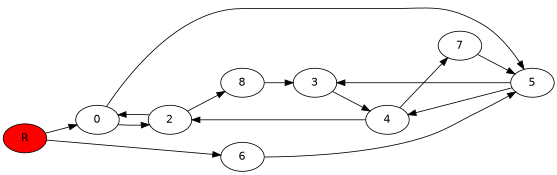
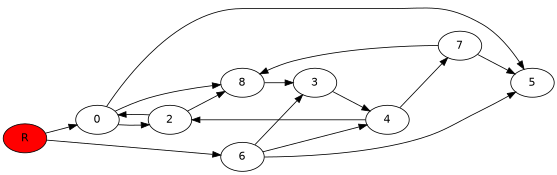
none -> (351, 51)
(432, 83) -> (274, 125)
none -> (163, 94)
(464, 100) -> (311, 139)
